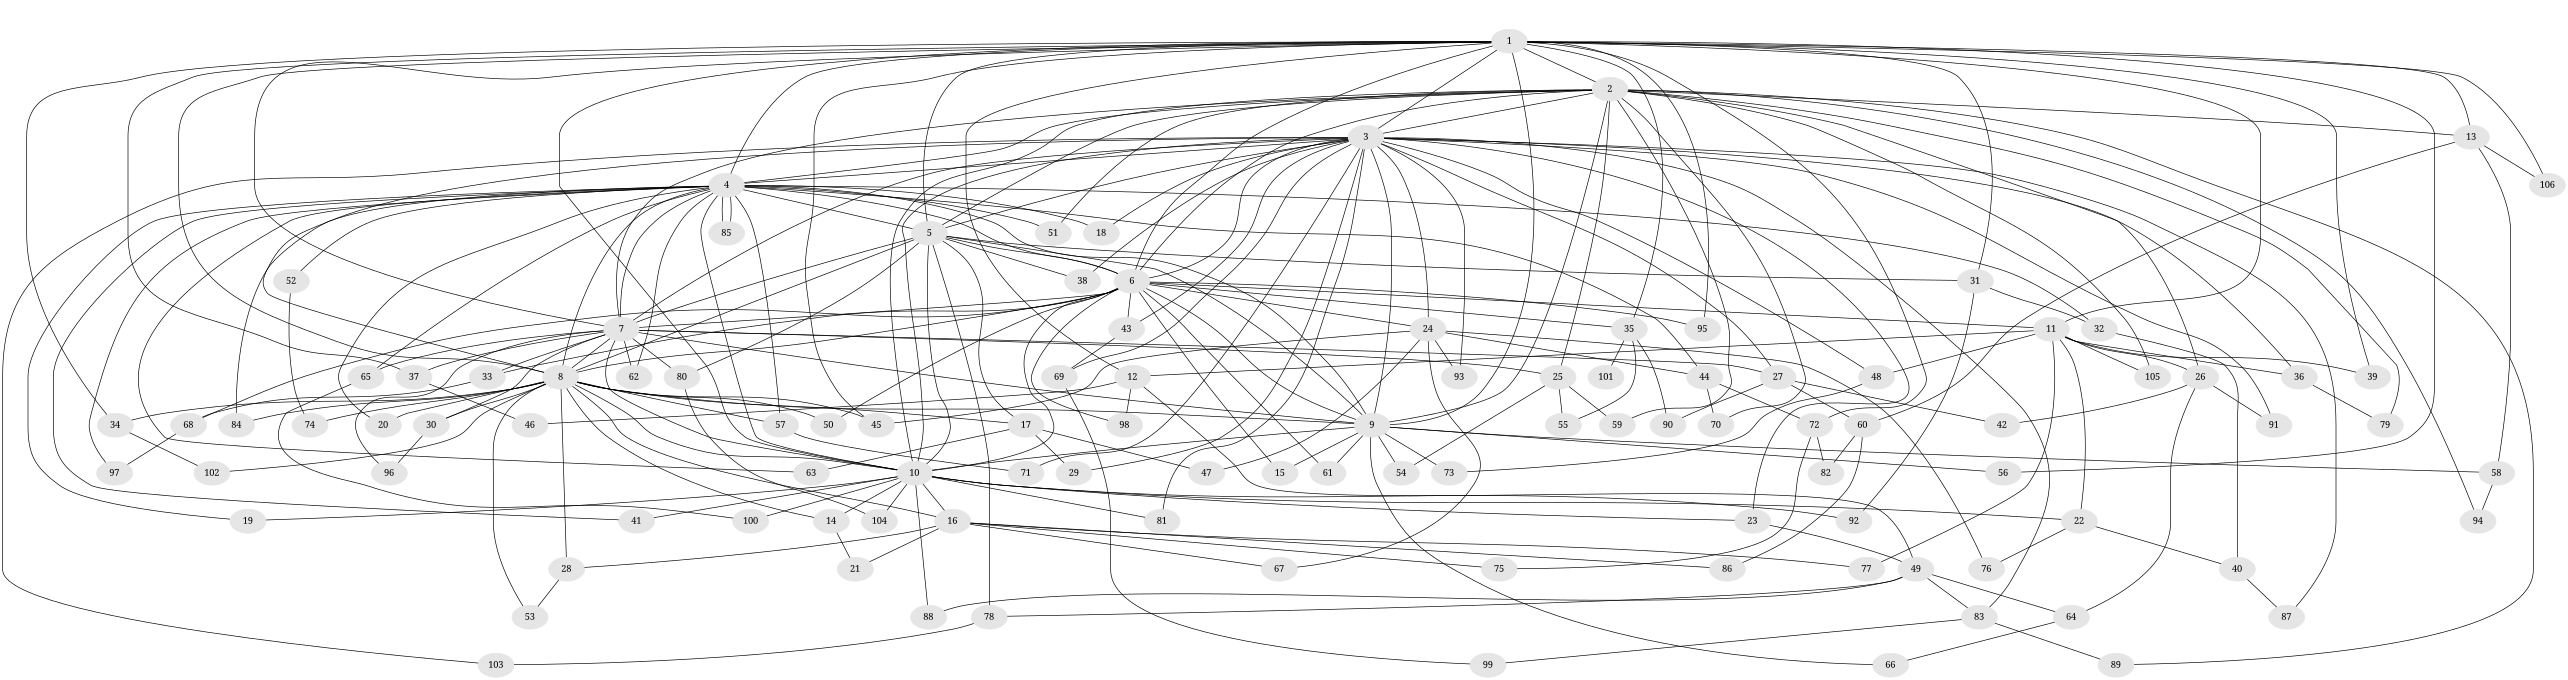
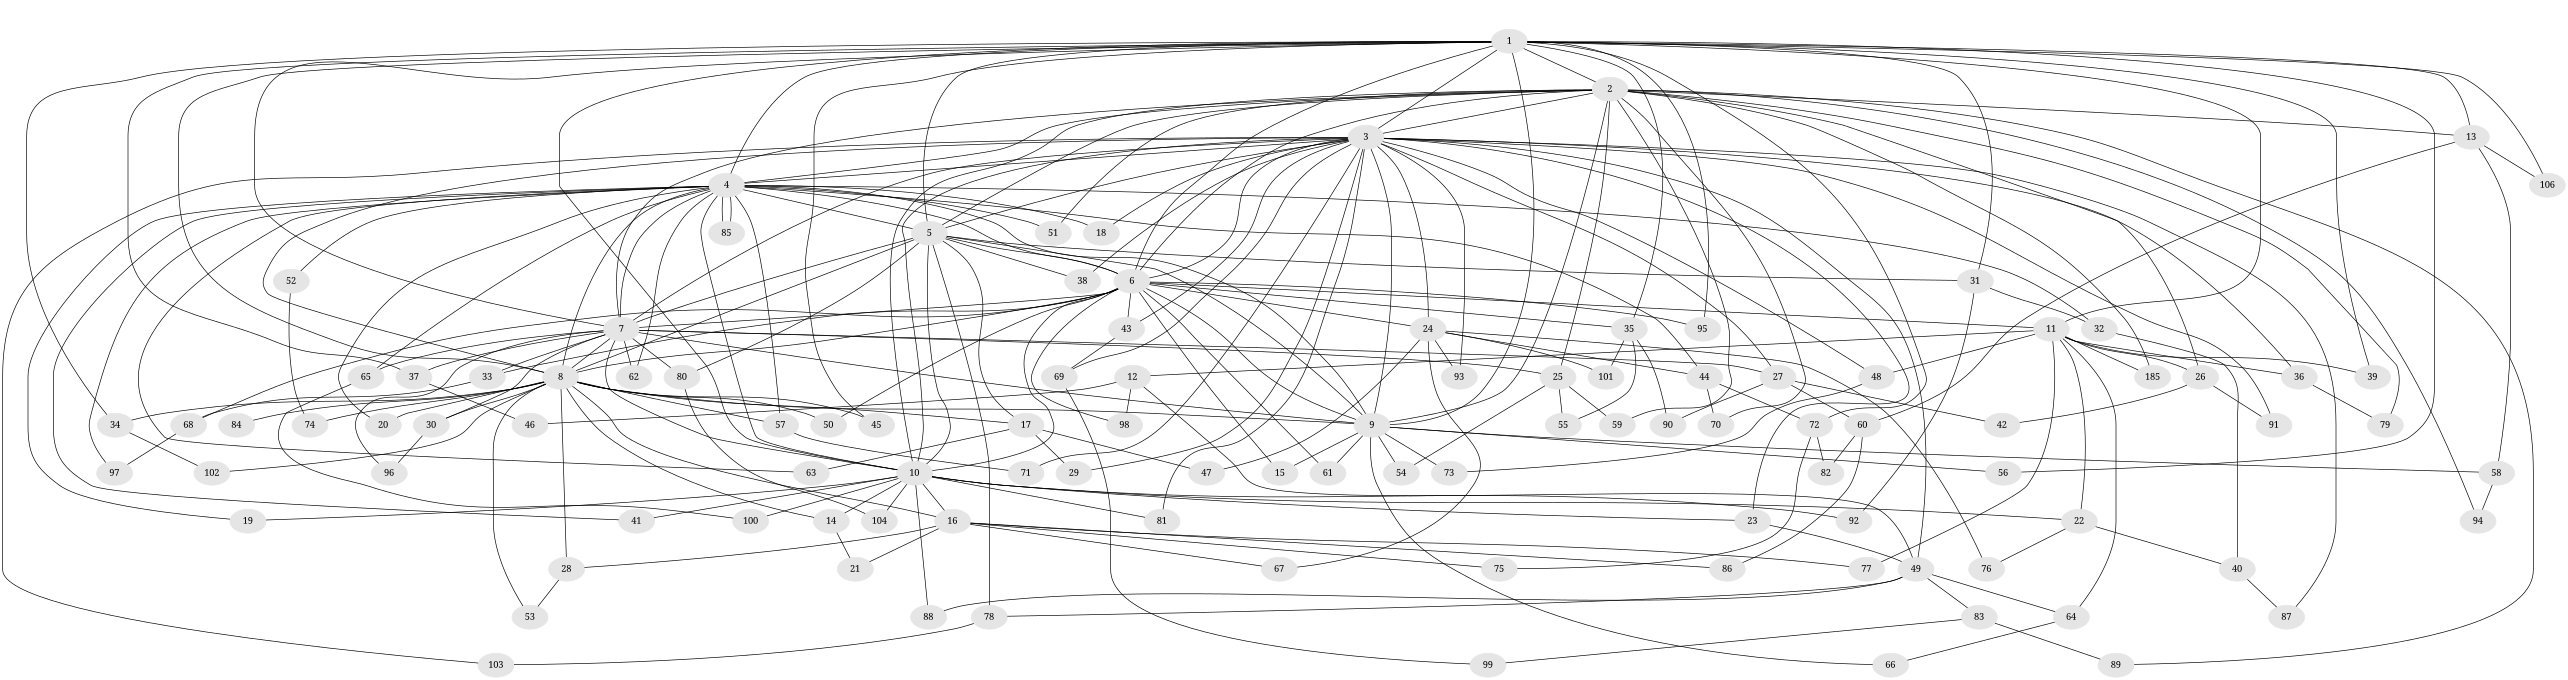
(1075, 91) -> none
(291, 245) -> none
(1833, 245) -> (1772, 221)
(1146, 357) -> (1520, 348)
(2153, 377) -> (2153, 377)
(1143, 447) -> none
(719, 454) -> none
(2171, 518) -> (2116, 475)
